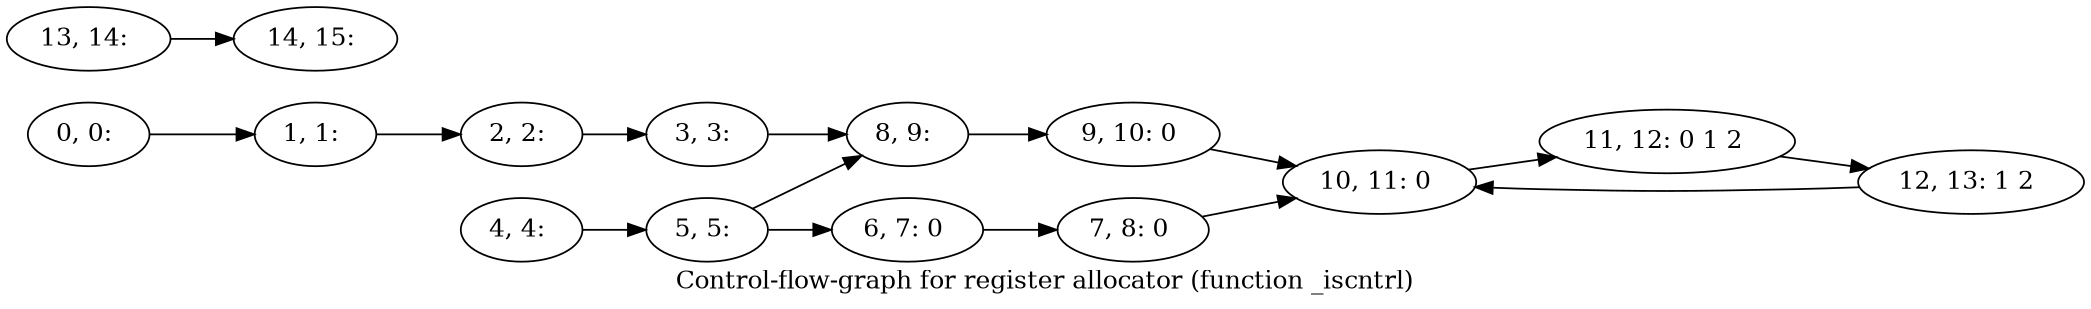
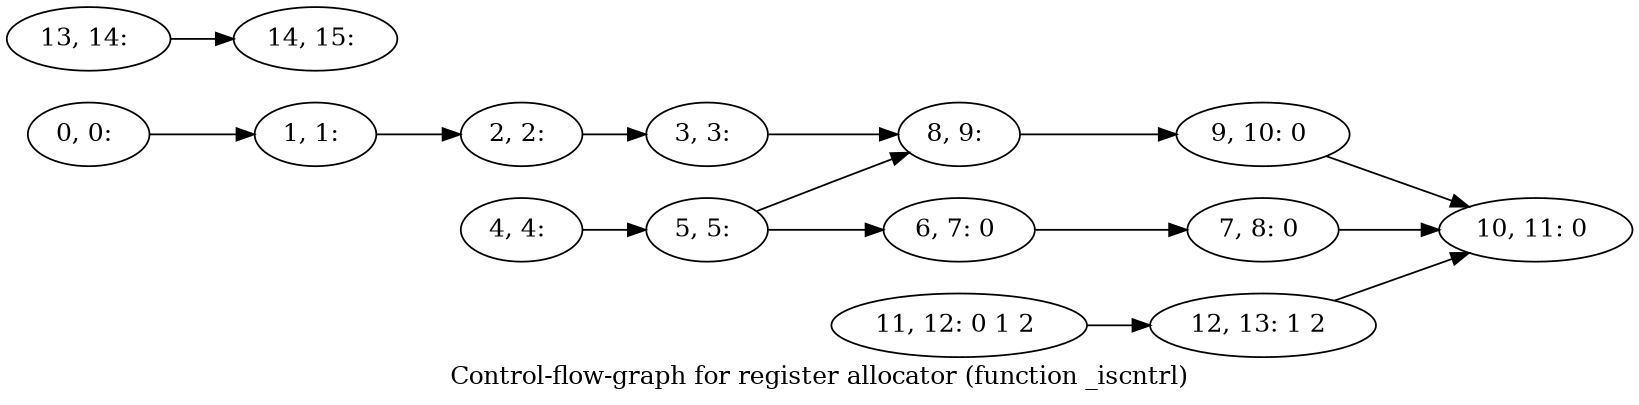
(1504, 165) -> none
